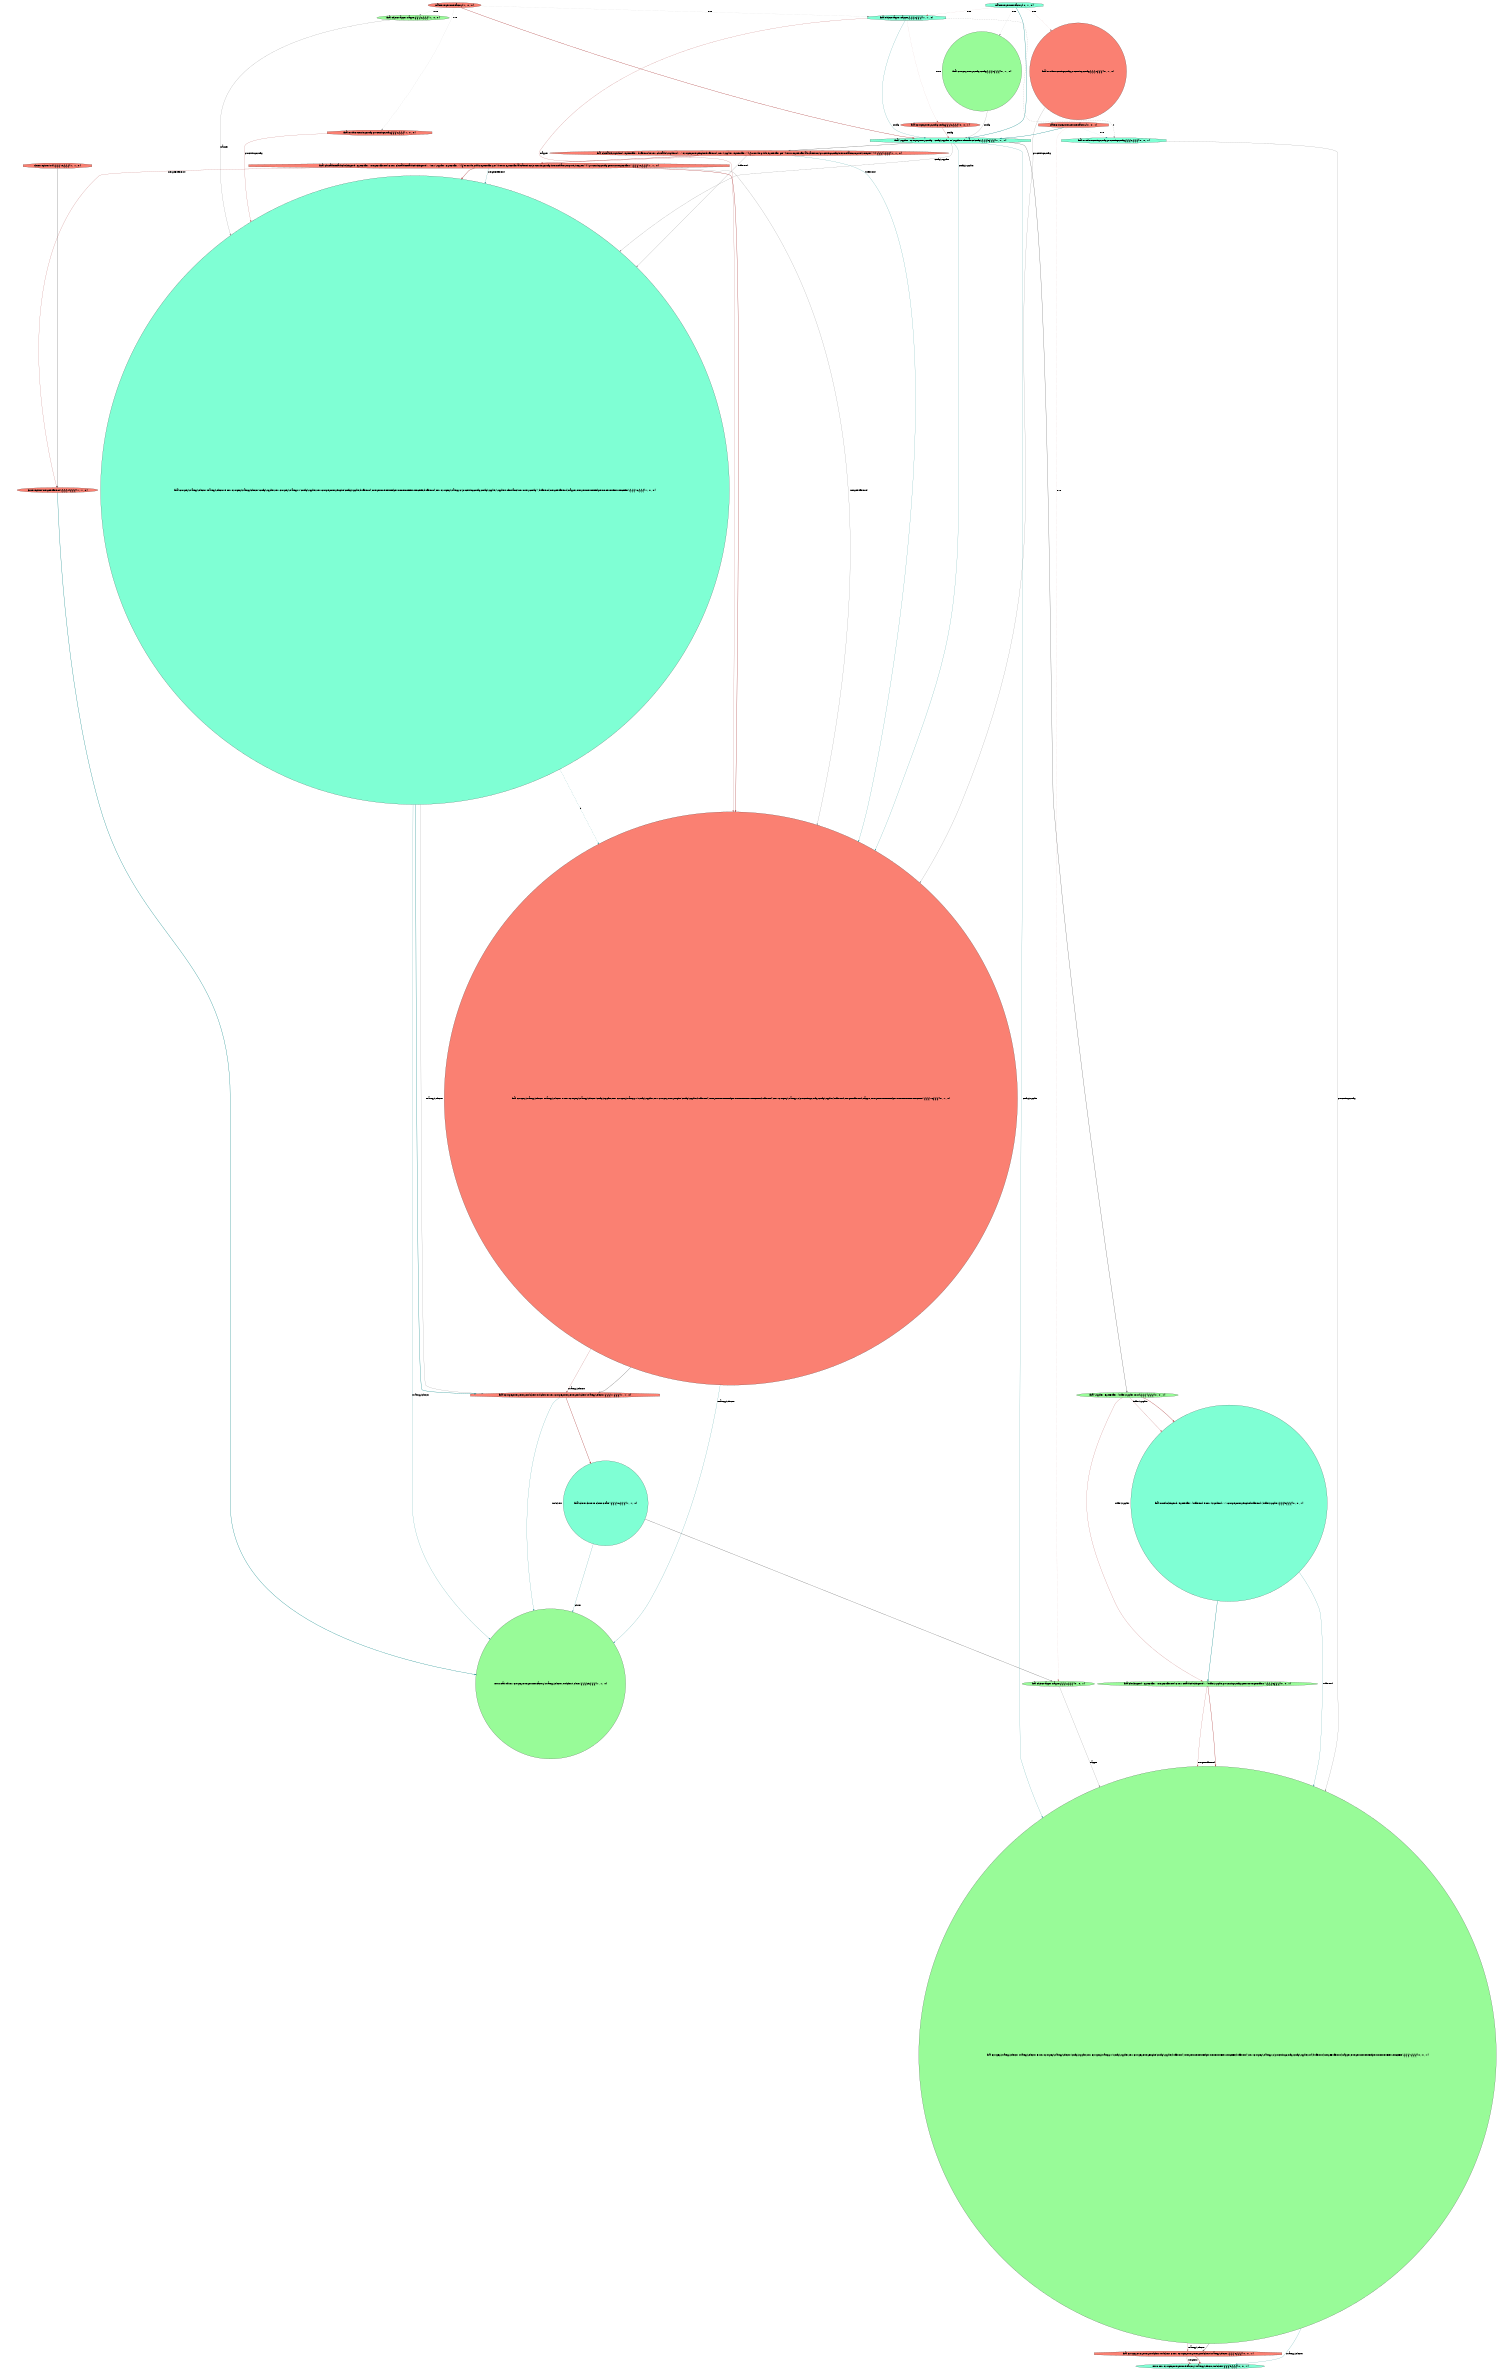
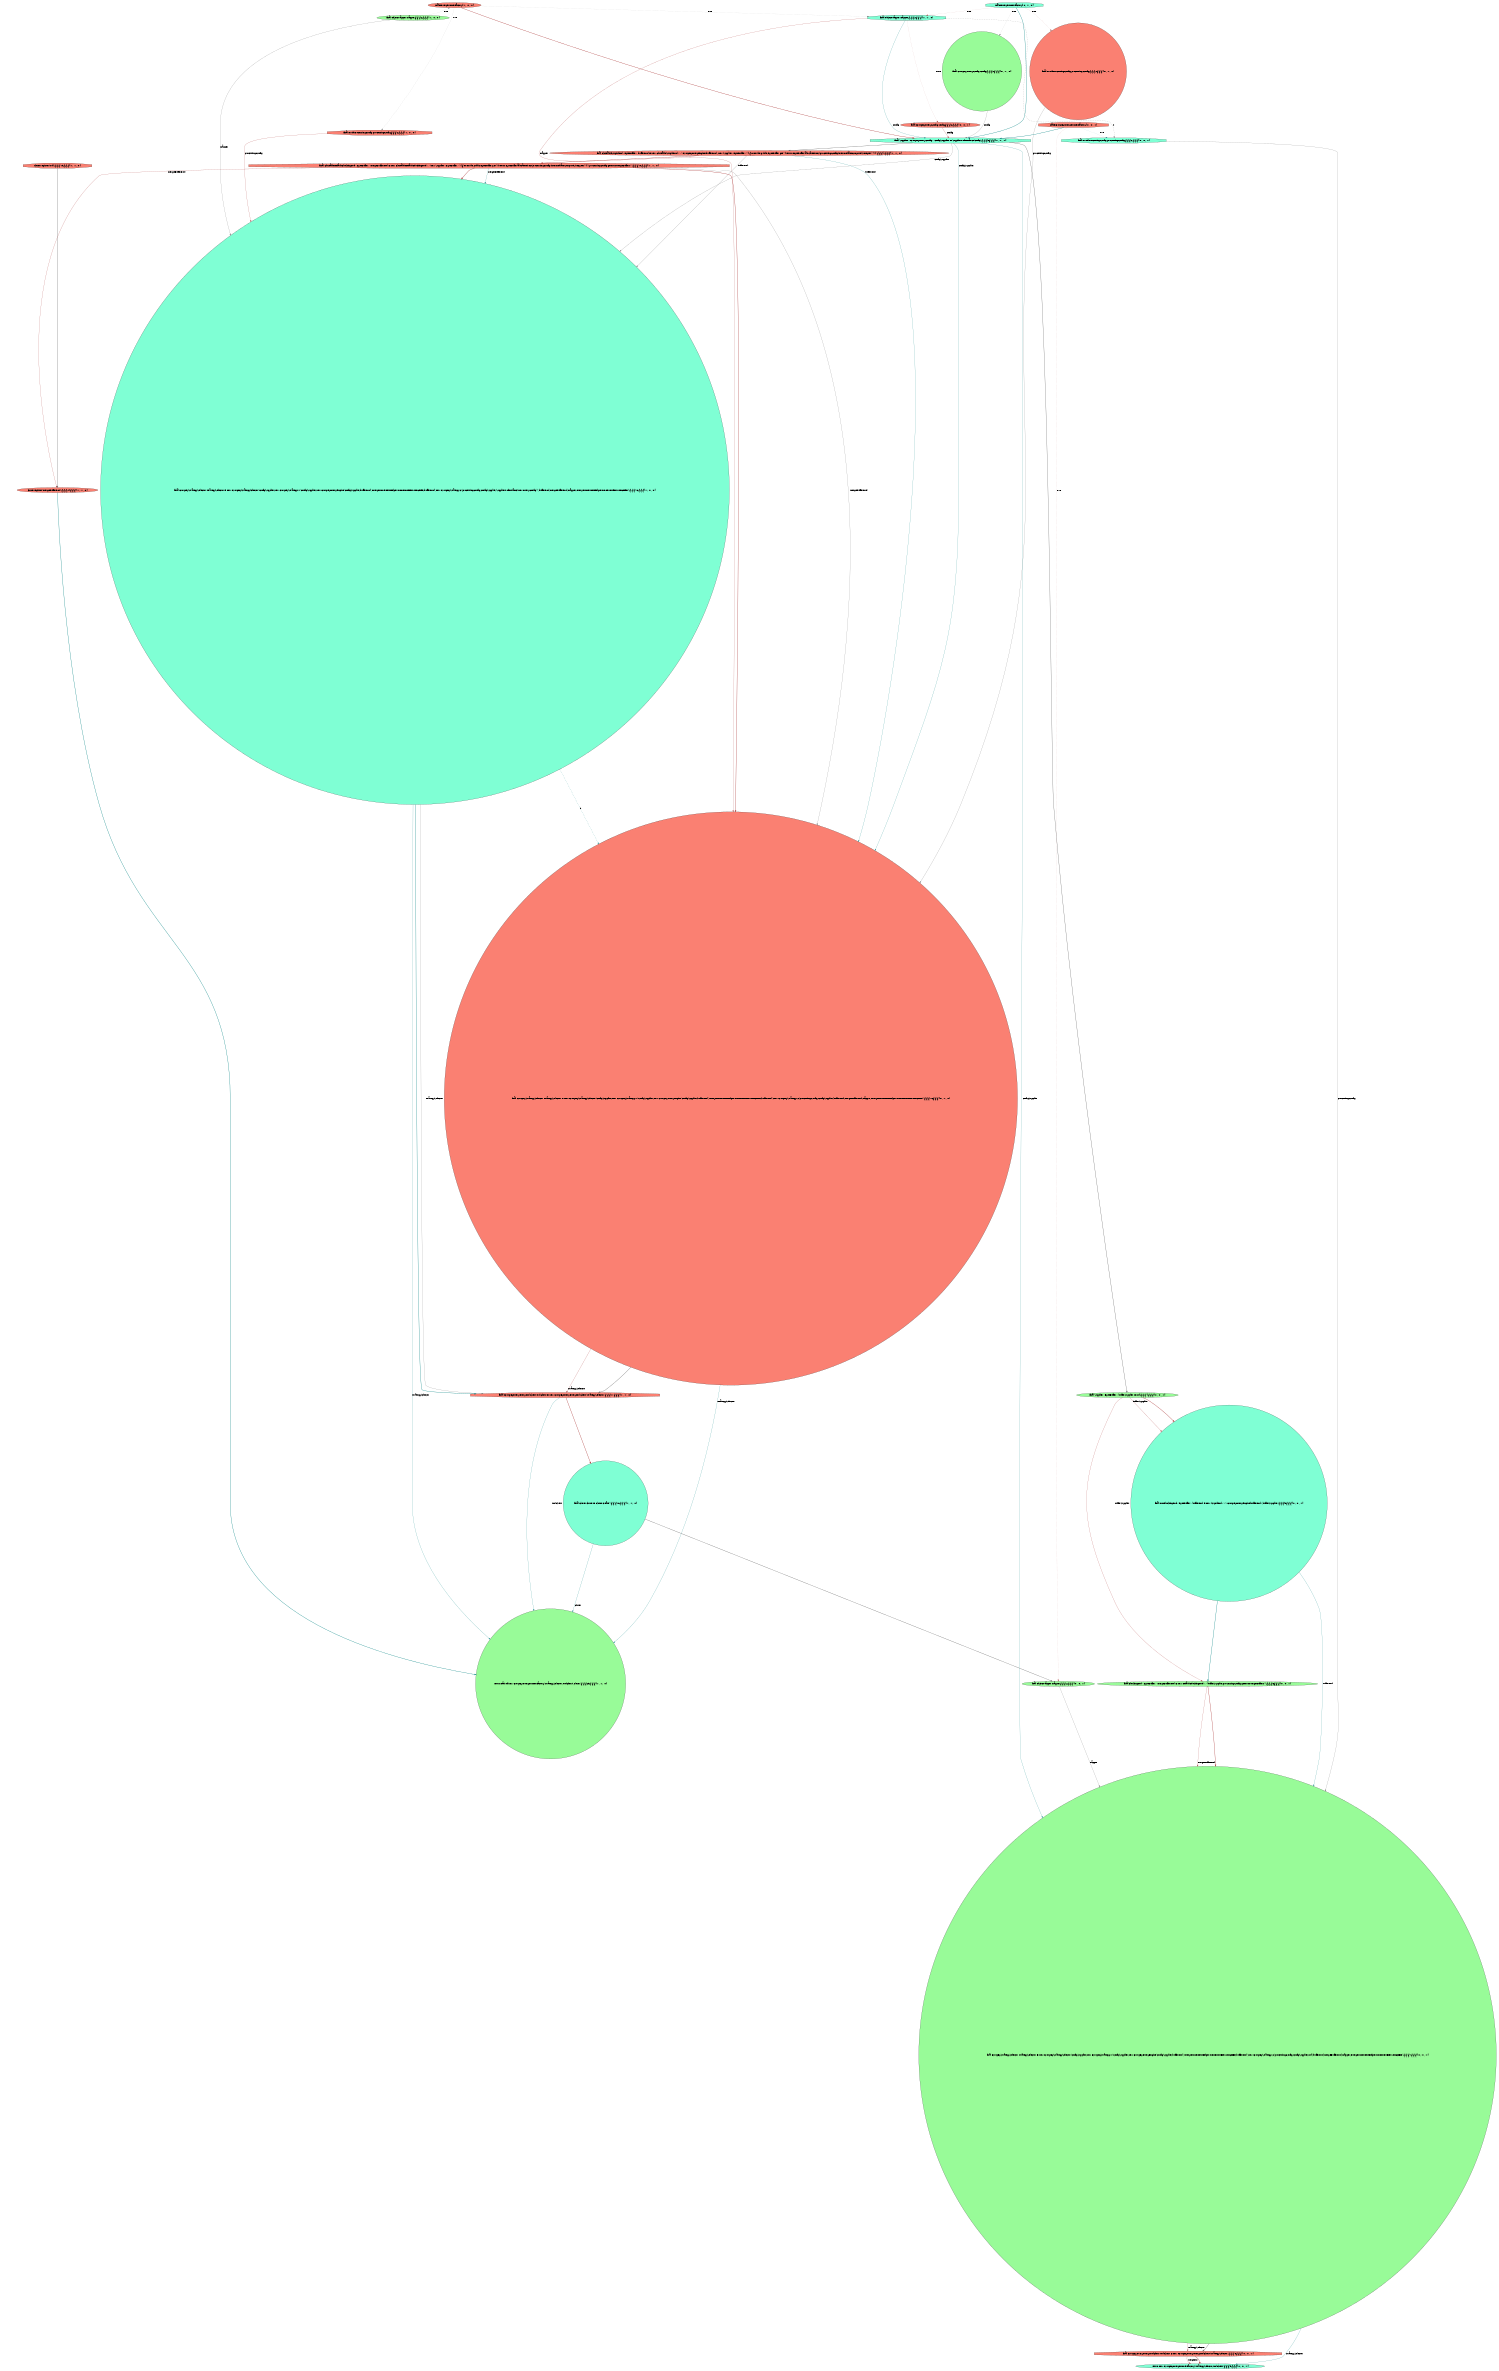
(432, 11) -> (438, 13)
